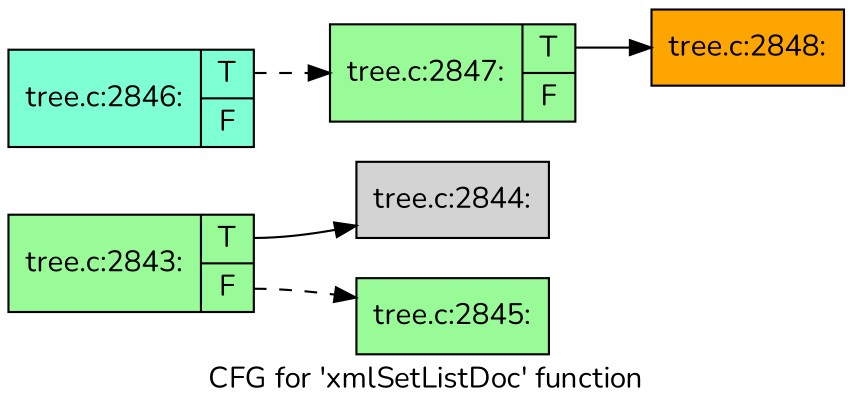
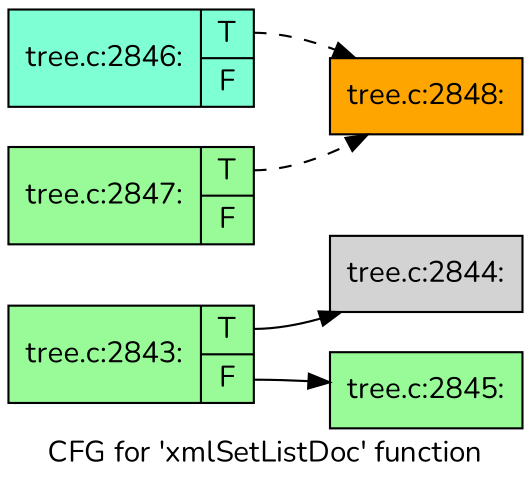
(603, 48) -> (303, 163)
(281, 73) -> (295, 38)
(294, 290) -> (281, 380)
